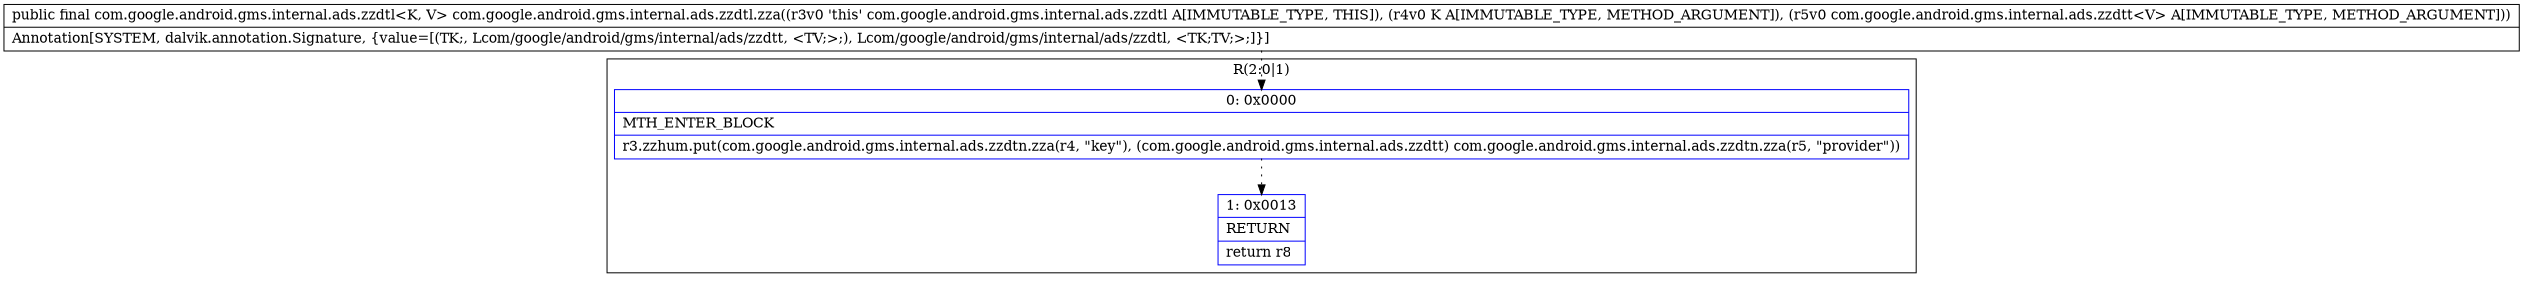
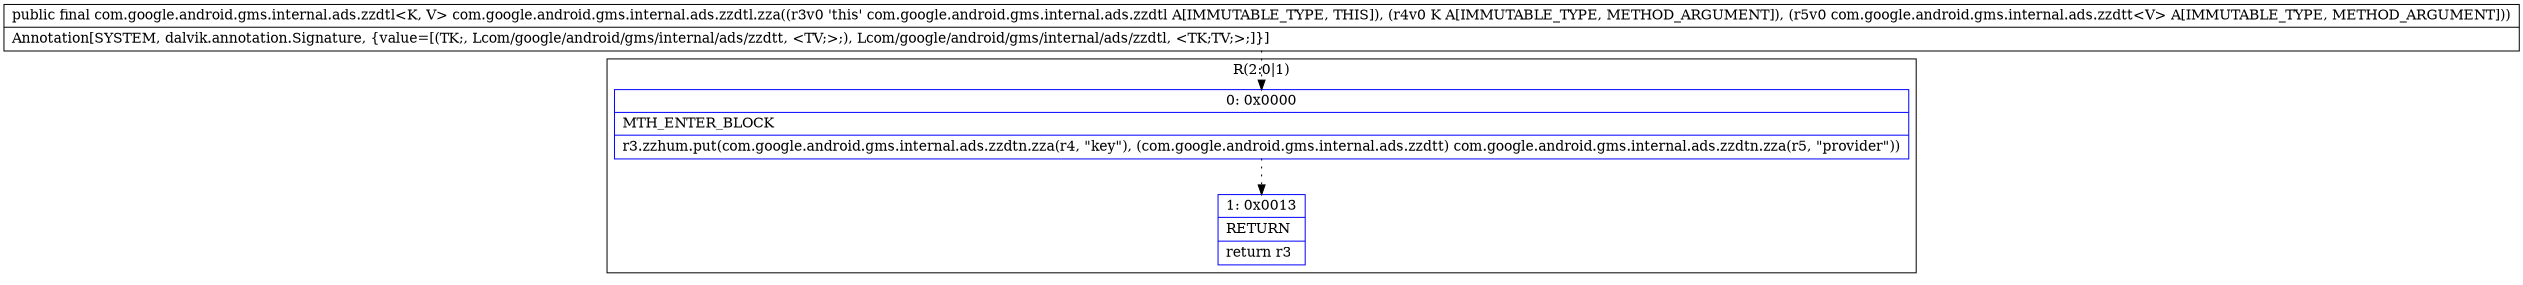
(1259, 253) -> (1259, 253)
